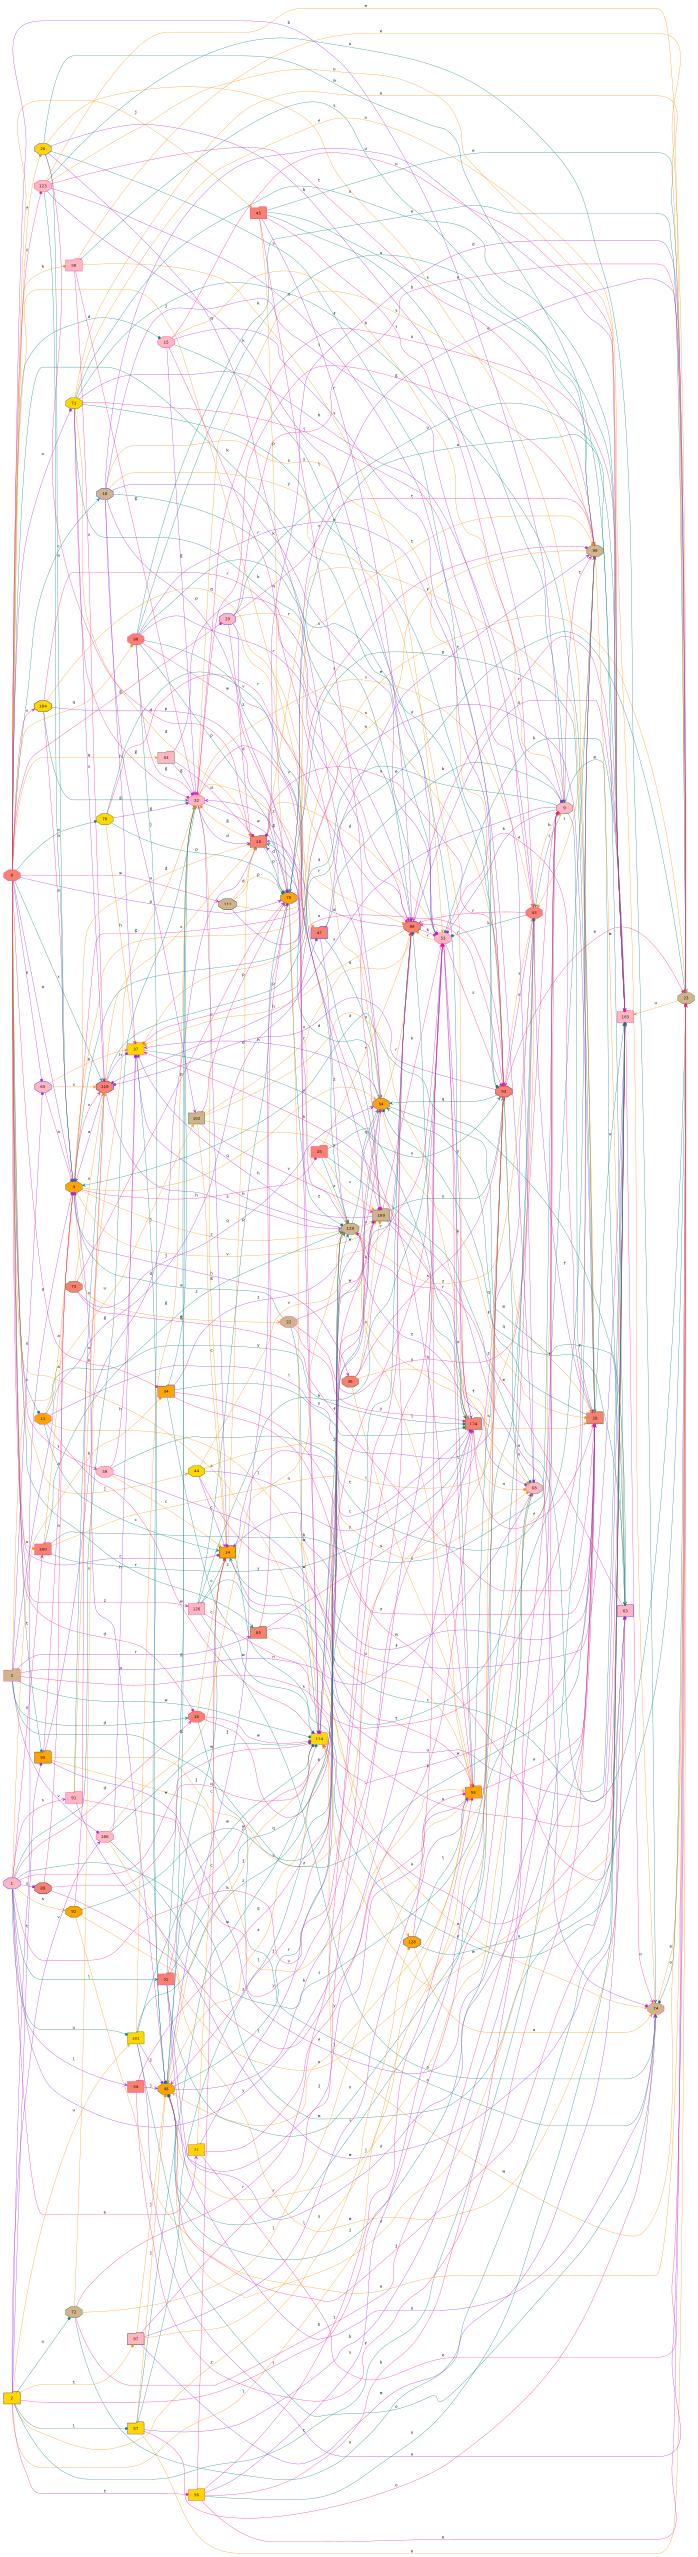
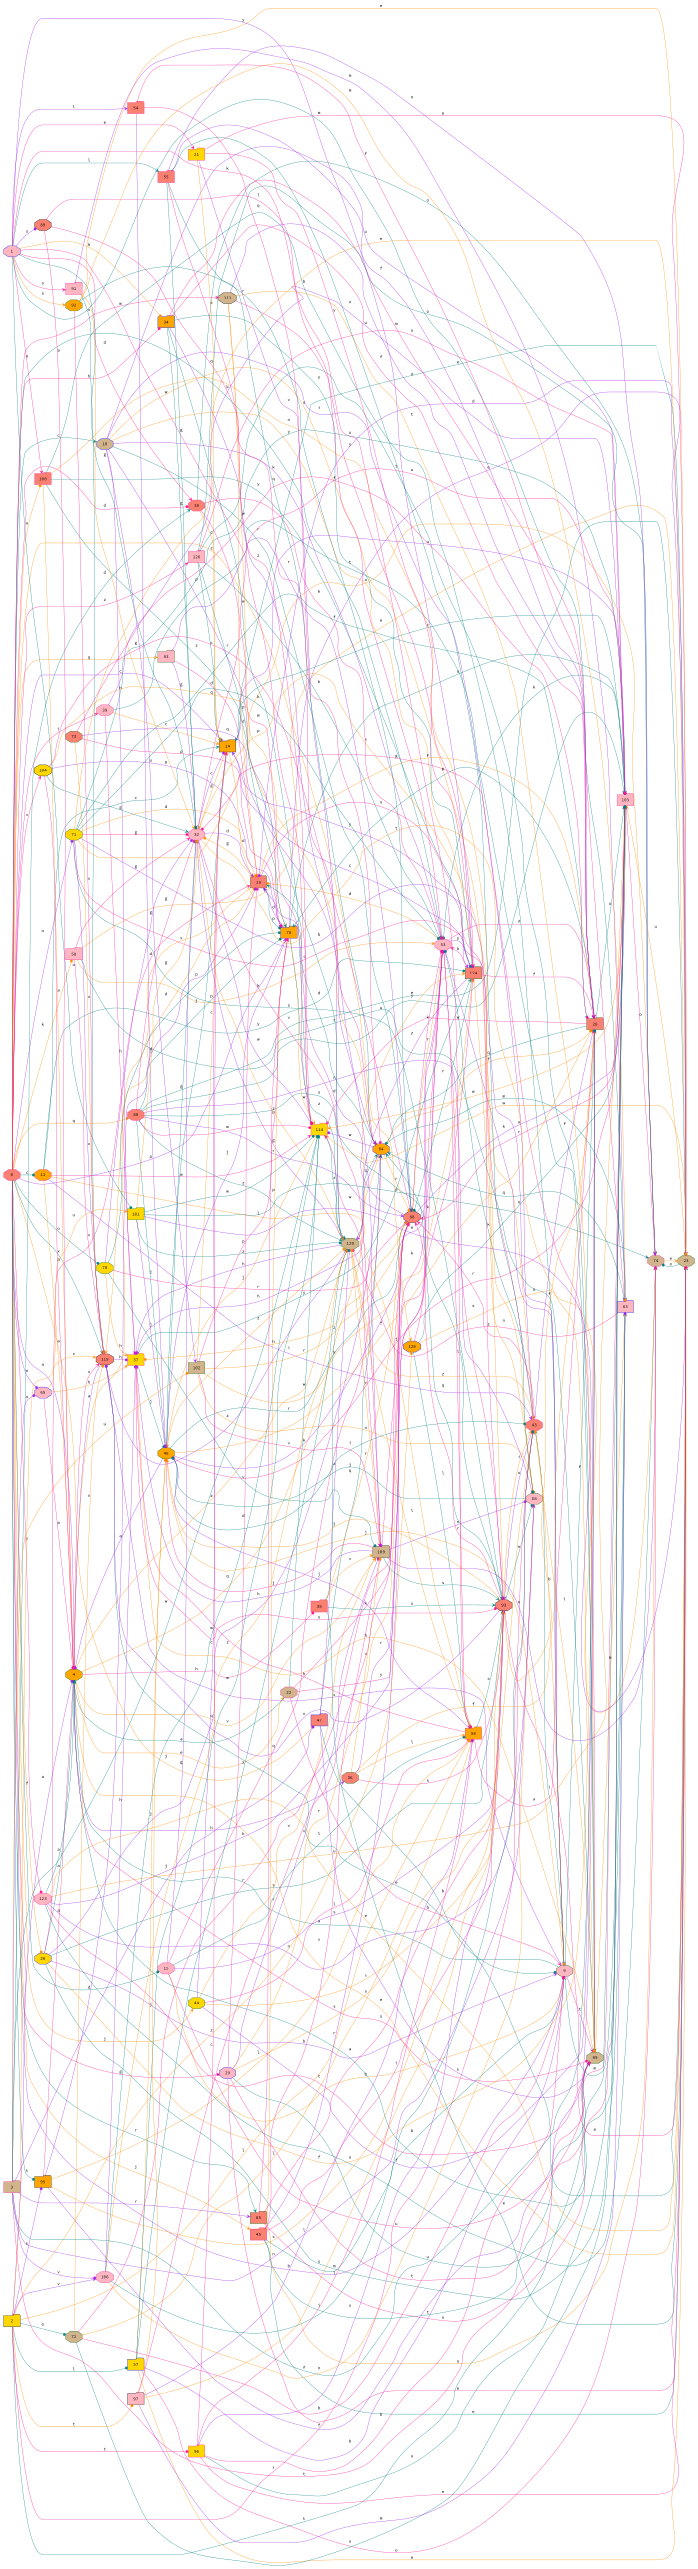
(289, 898) -> (289, 933)
(44, 1400) -> (31, 1525)
(341, 1871) -> (400, 609)
